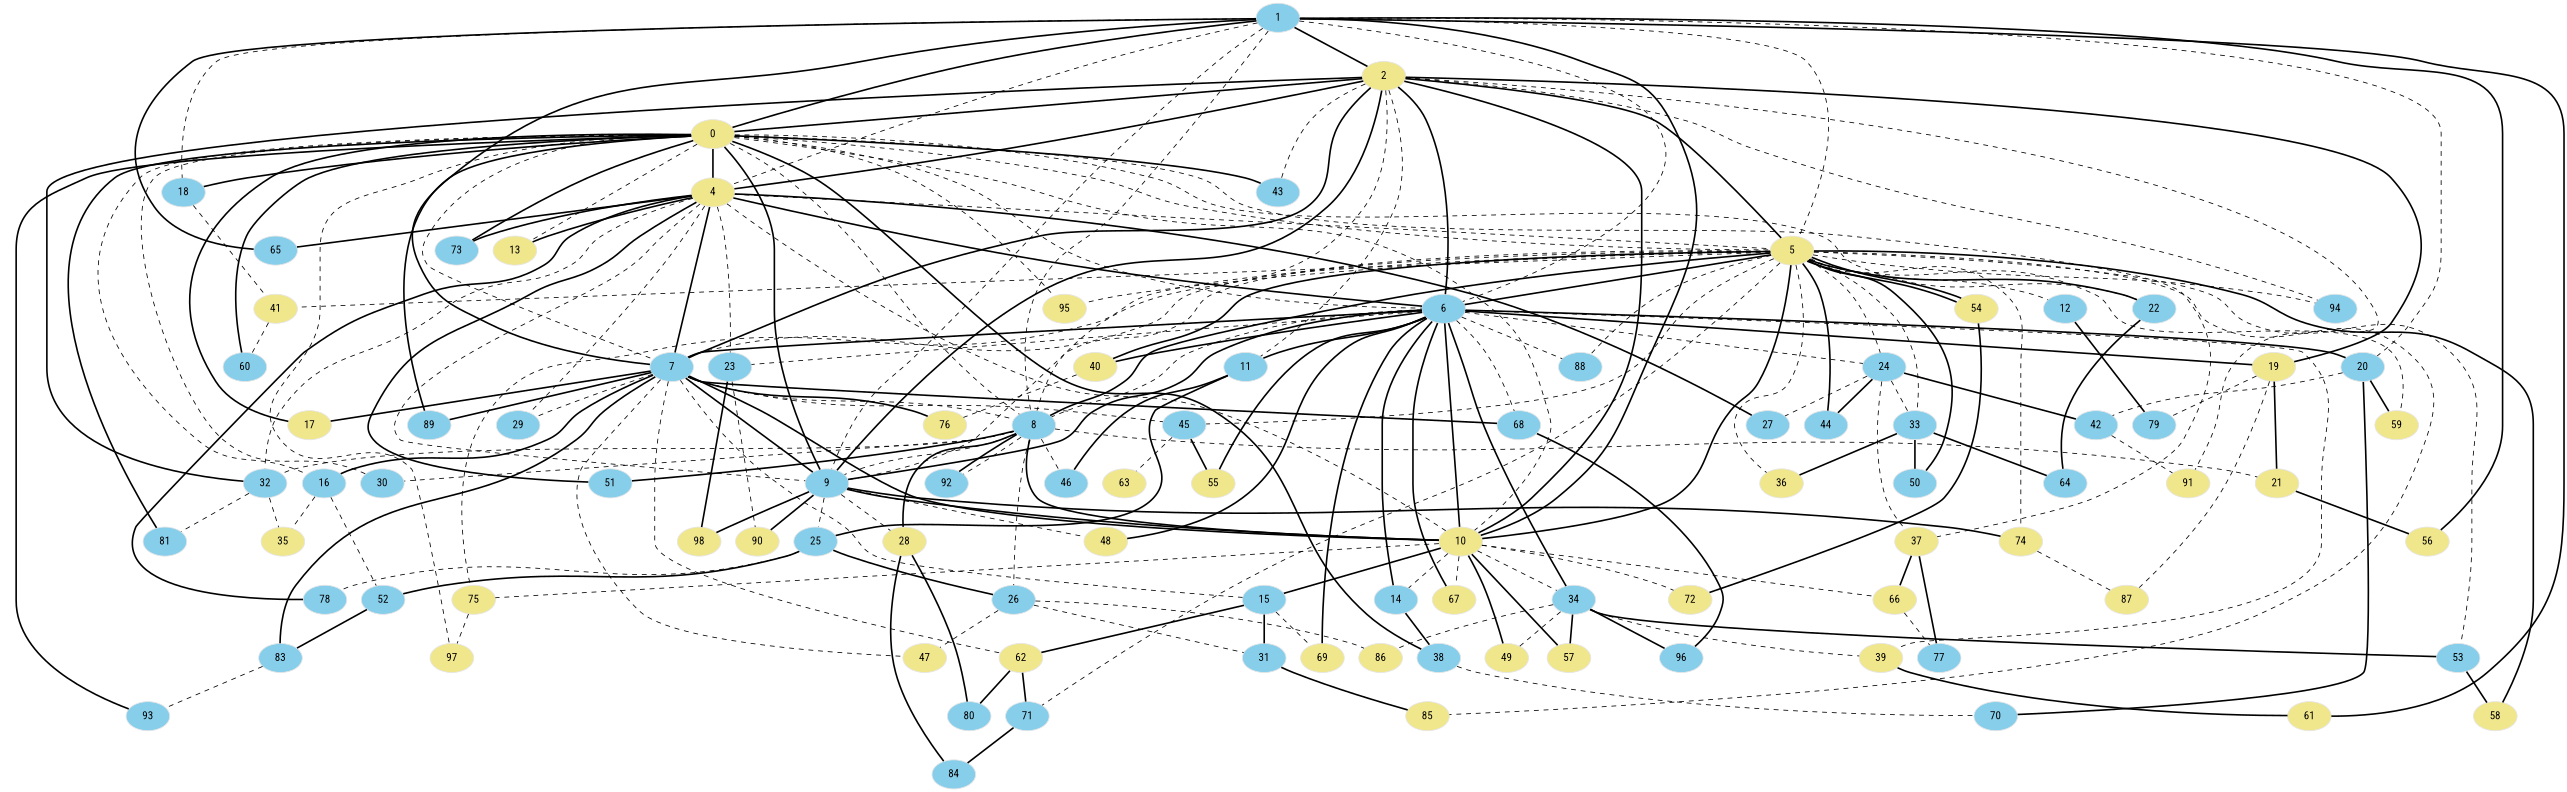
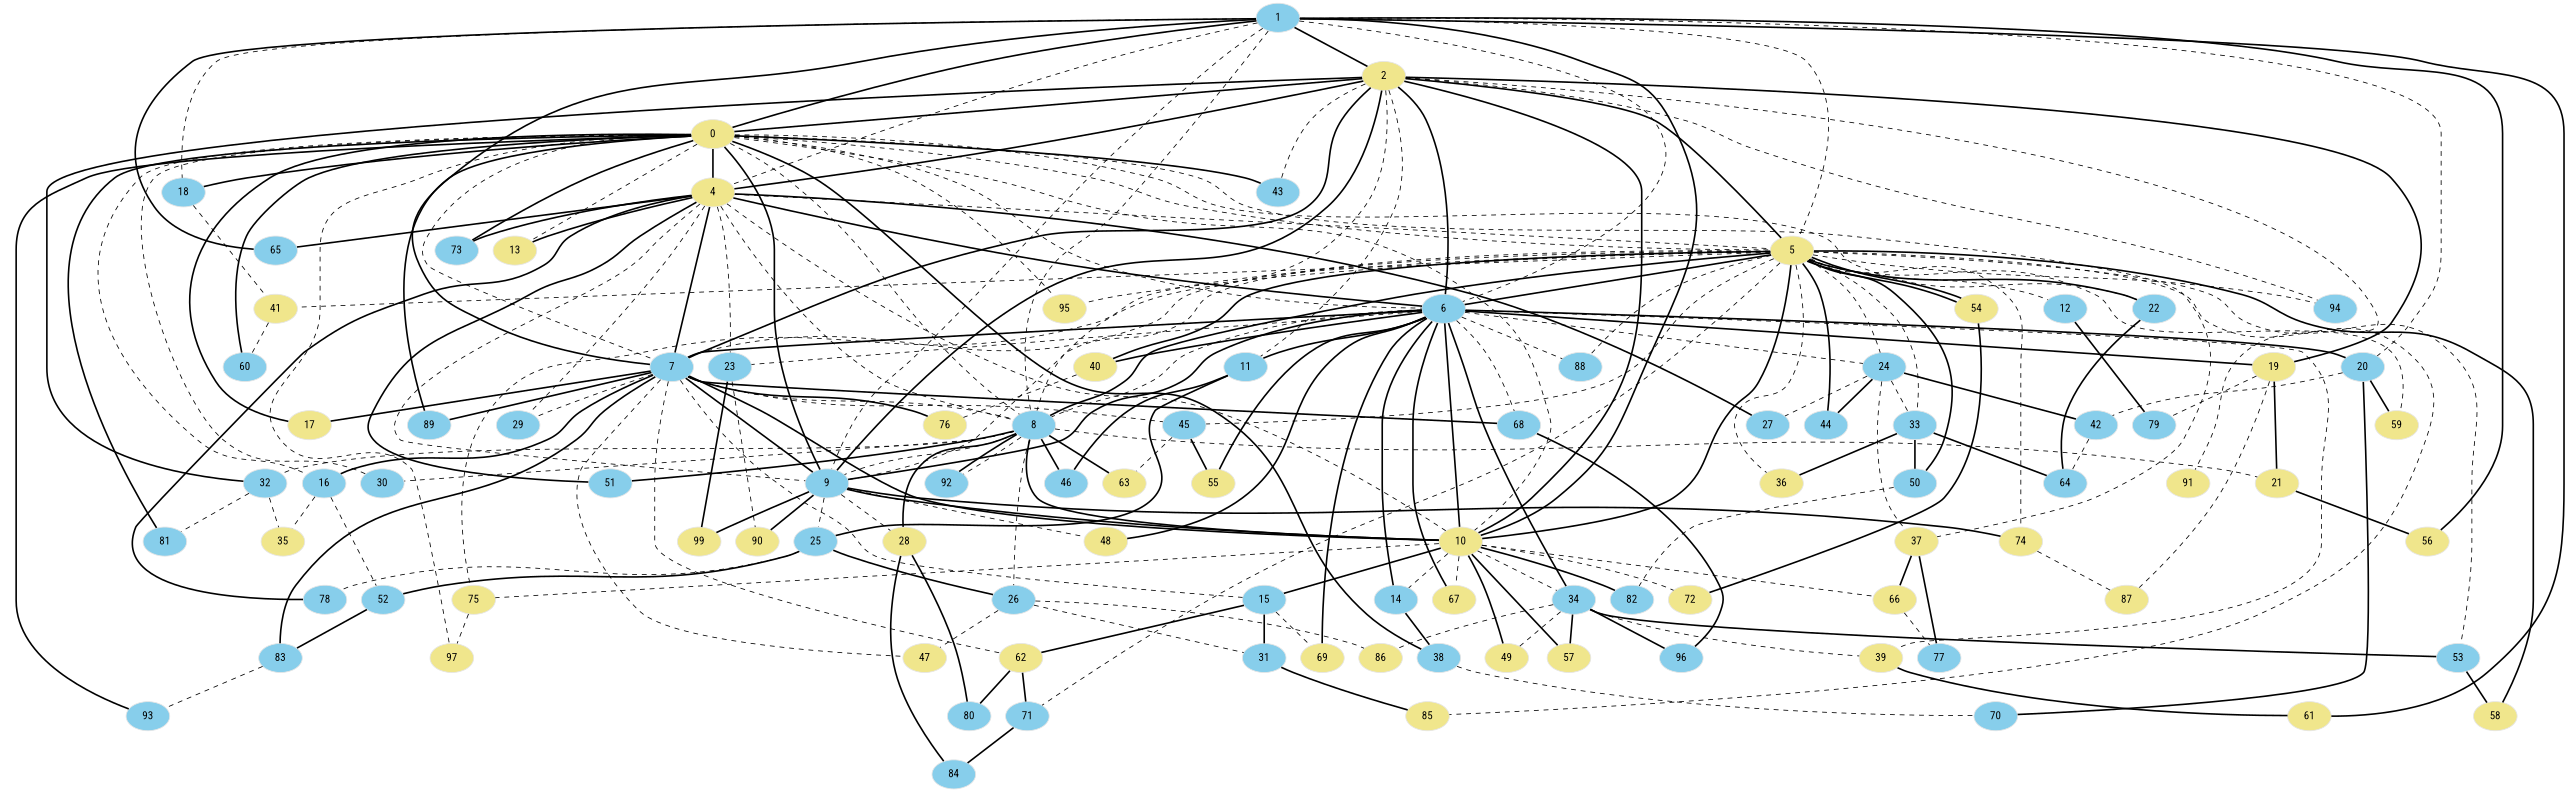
(442, 311) -> (841, 350)
none -> (1078, 453)
(1050, 454) -> (1050, 454)
(2142, 454) -> (2083, 450)
(699, 542) -> (699, 542)
none -> (1632, 600)
